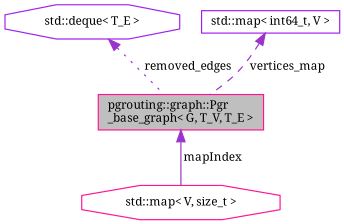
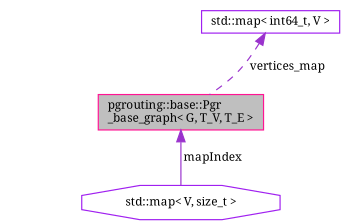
(92, 22) -> none
(181, 112) -> (181, 112)
(181, 203) -> (181, 203)
